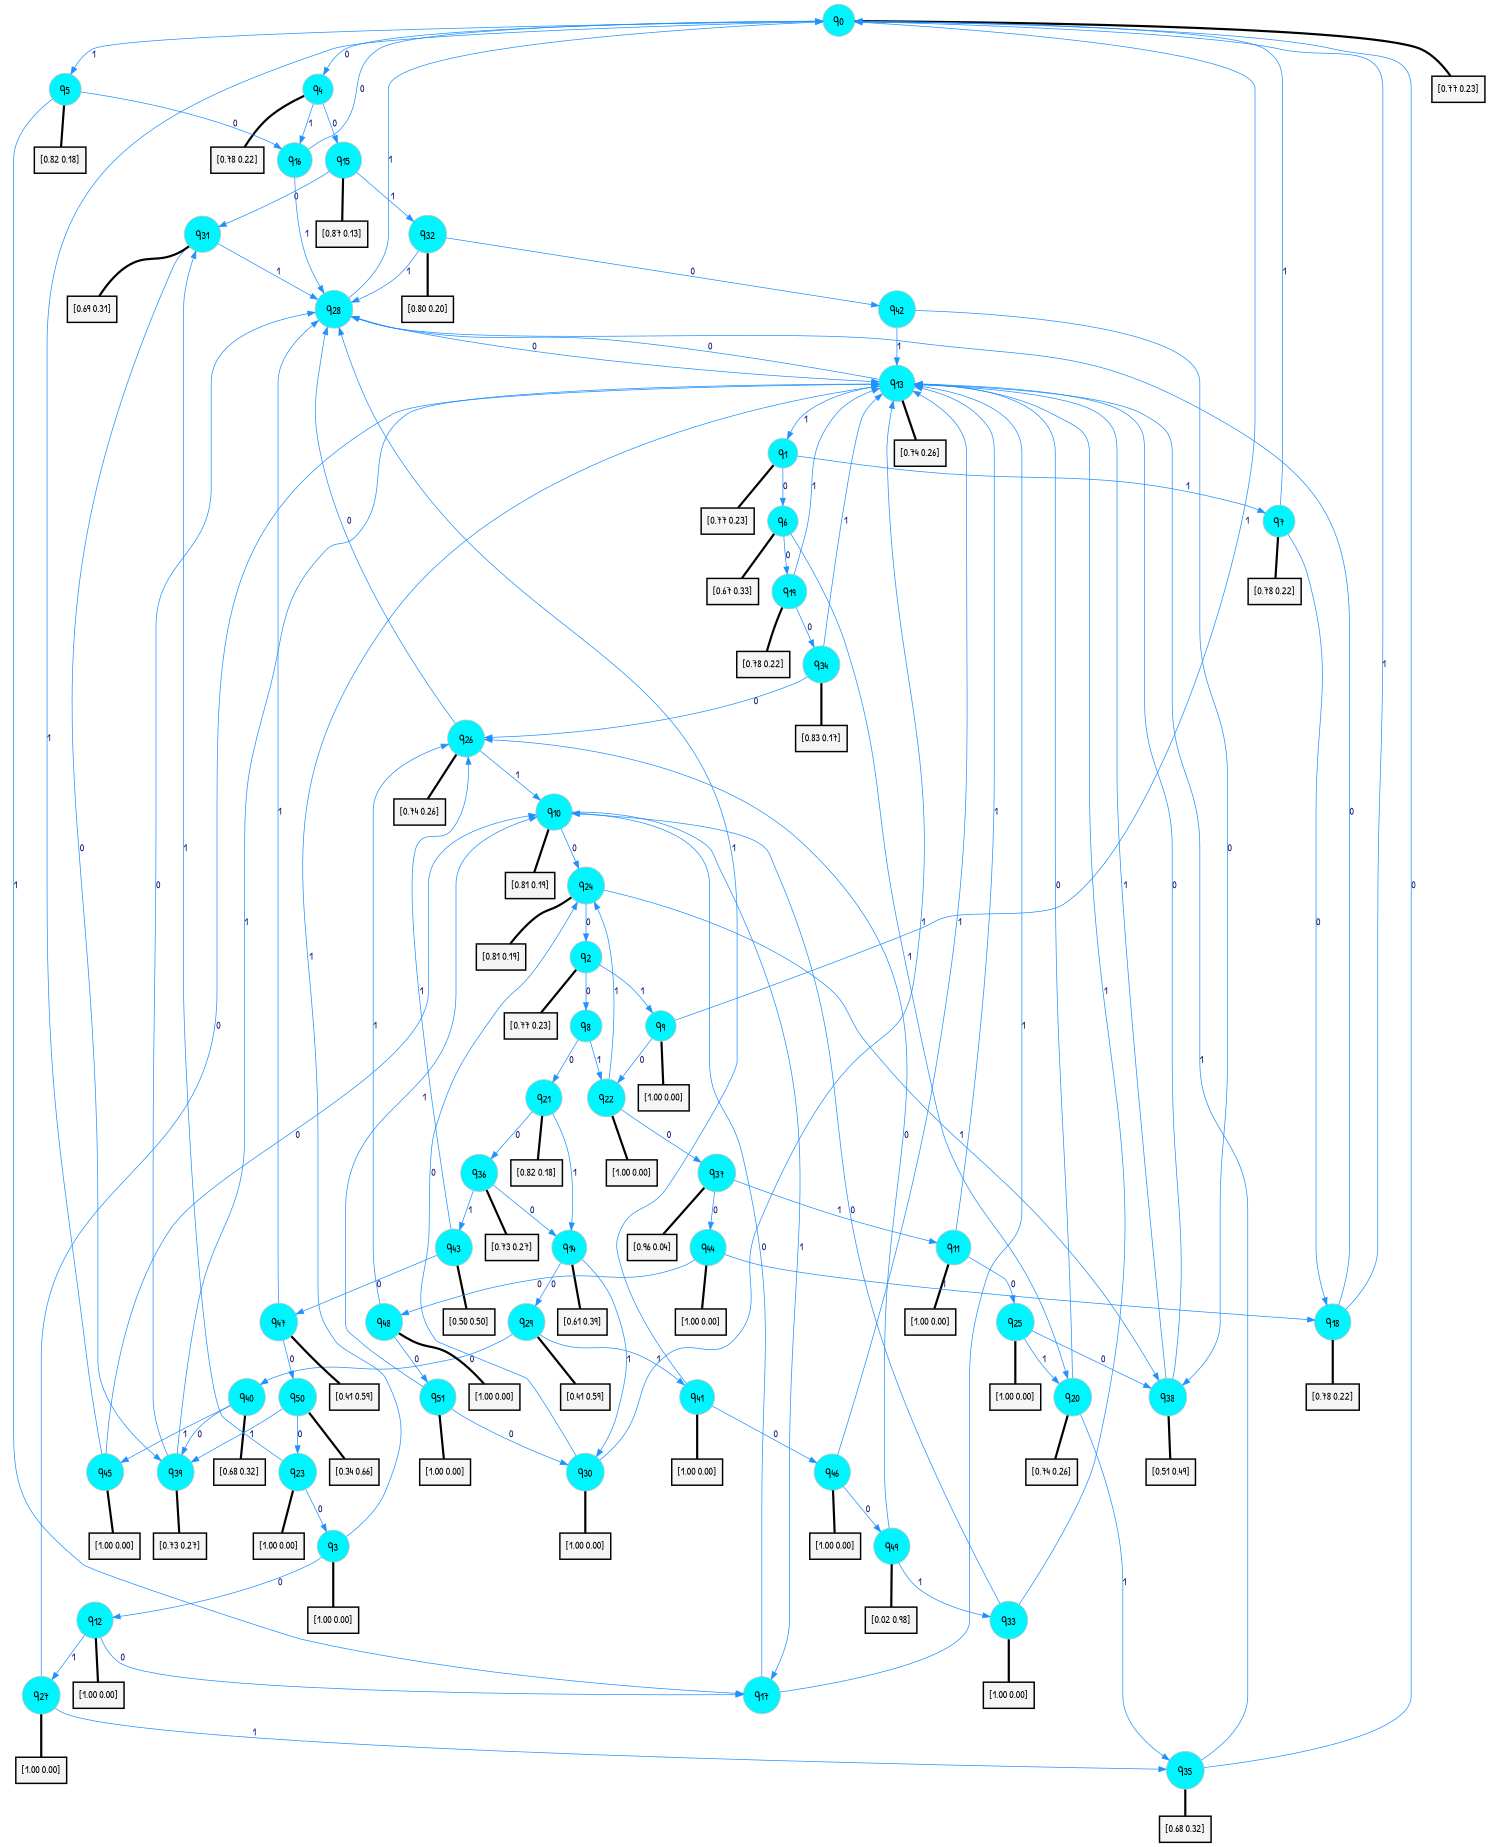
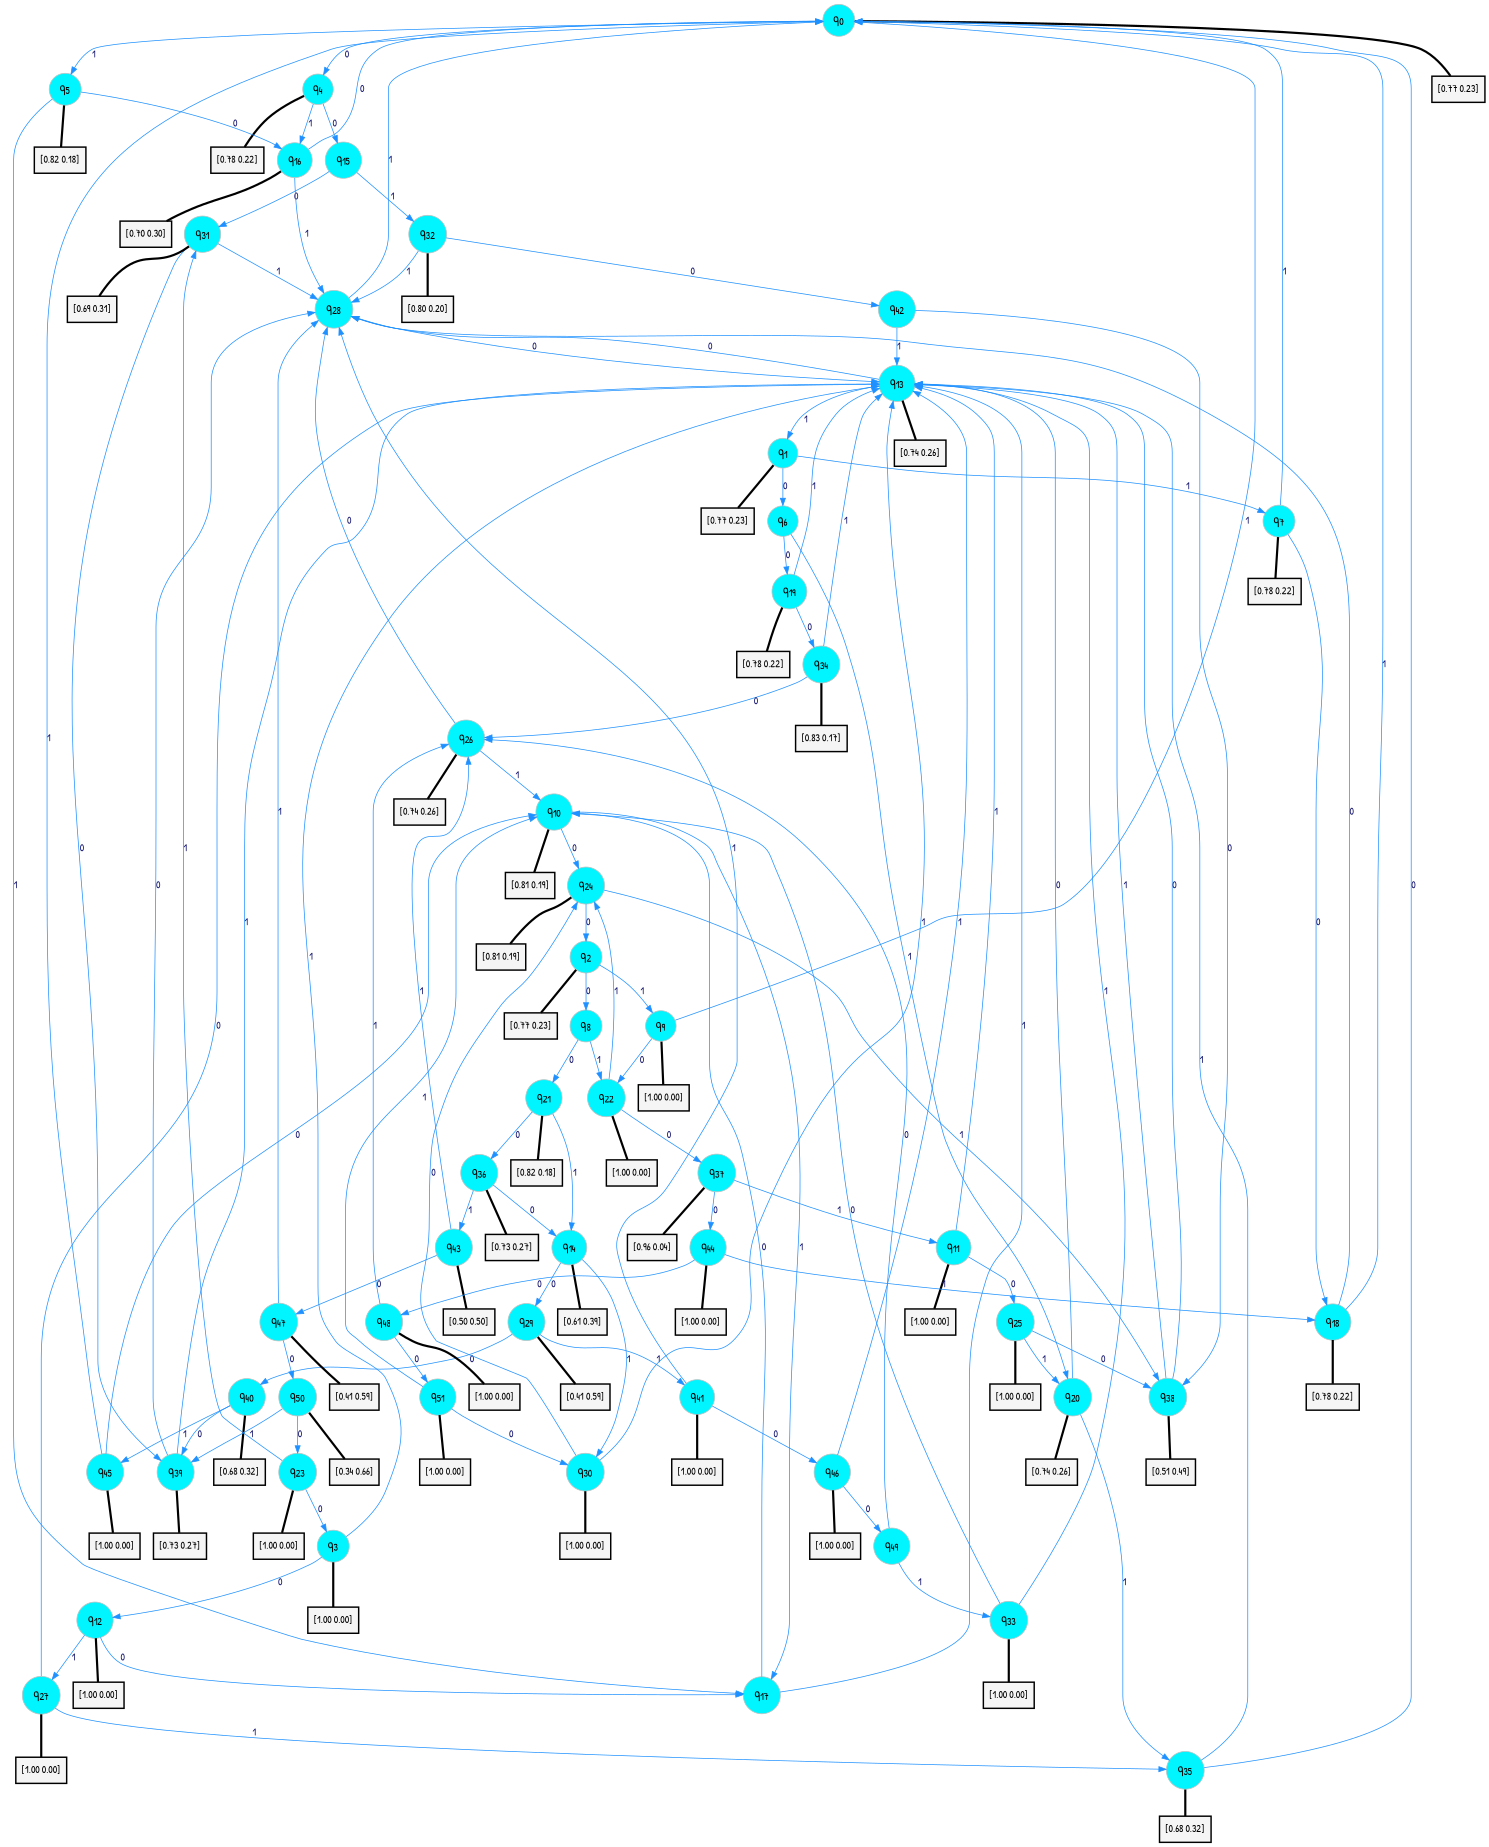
none -> (146, 234)
(342, 234) -> none
(733, 591) -> none
(891, 1620) -> none
